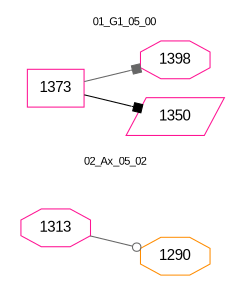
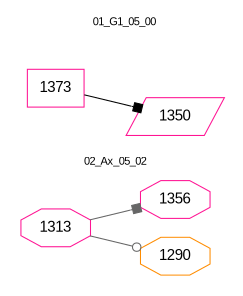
(175, 60) -> none
none -> (175, 199)
